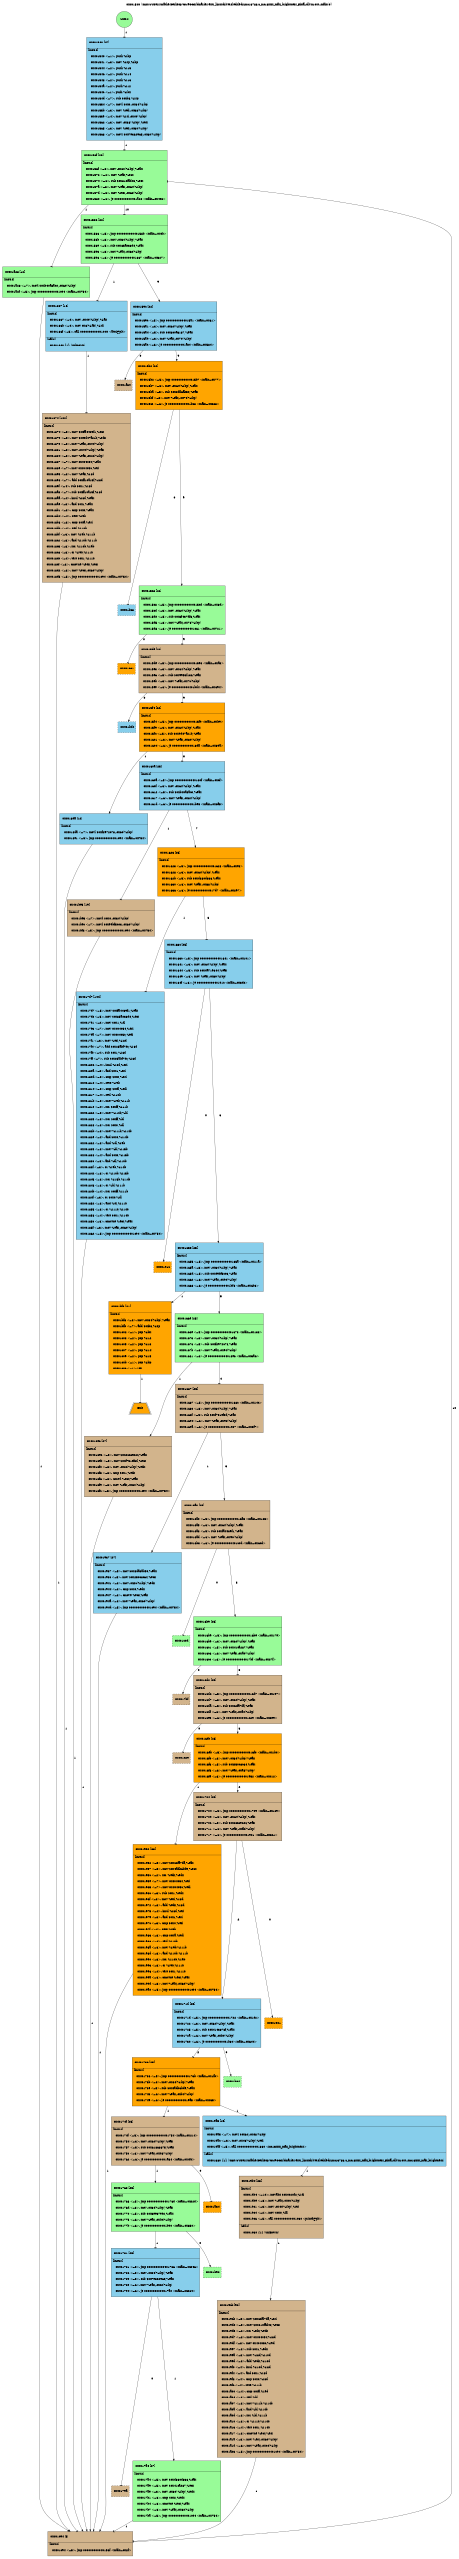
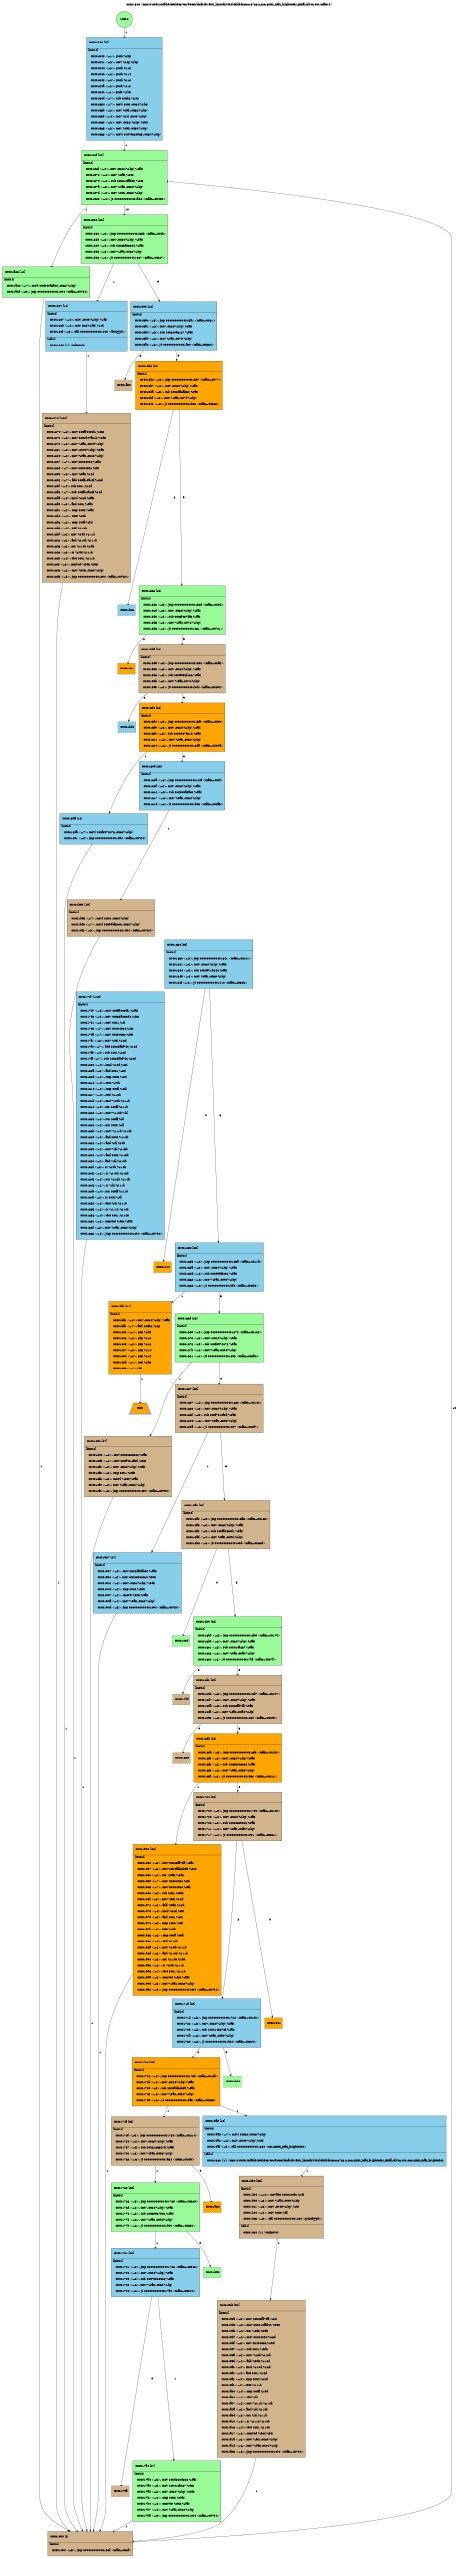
(201, 872) -> none
